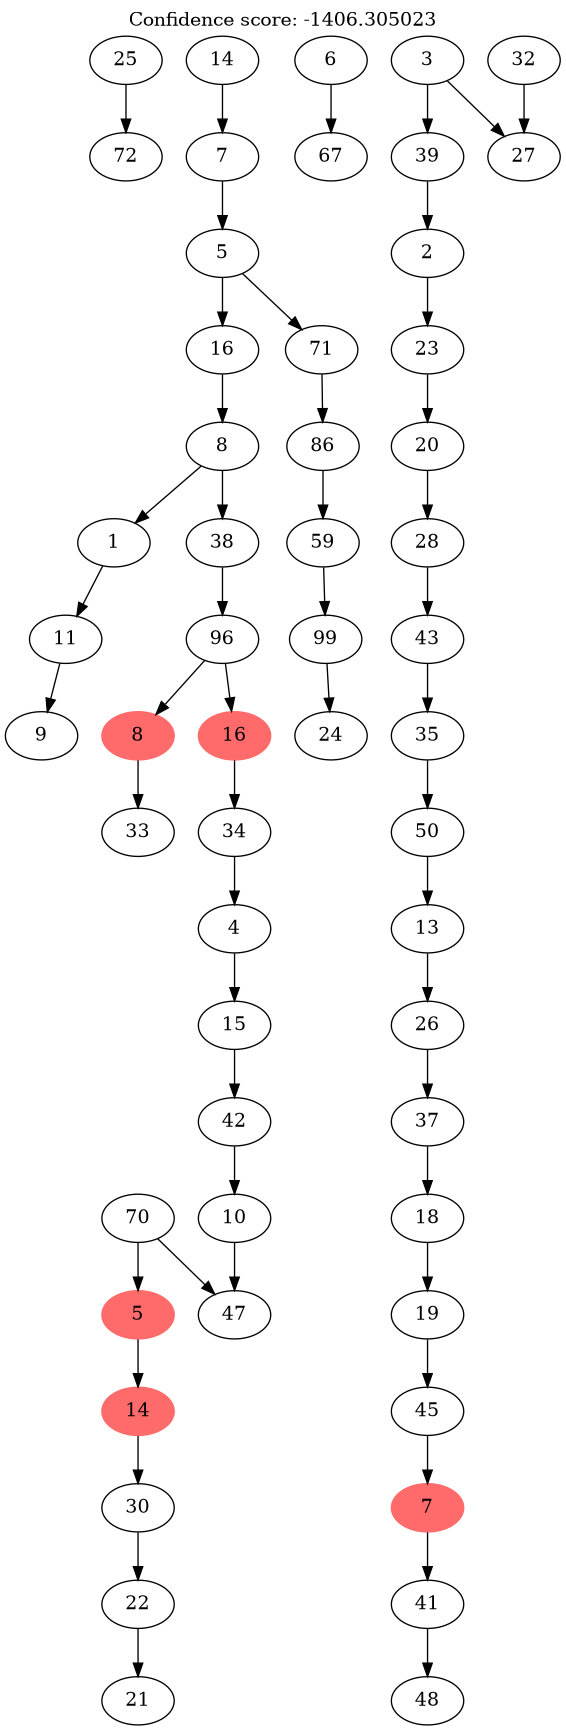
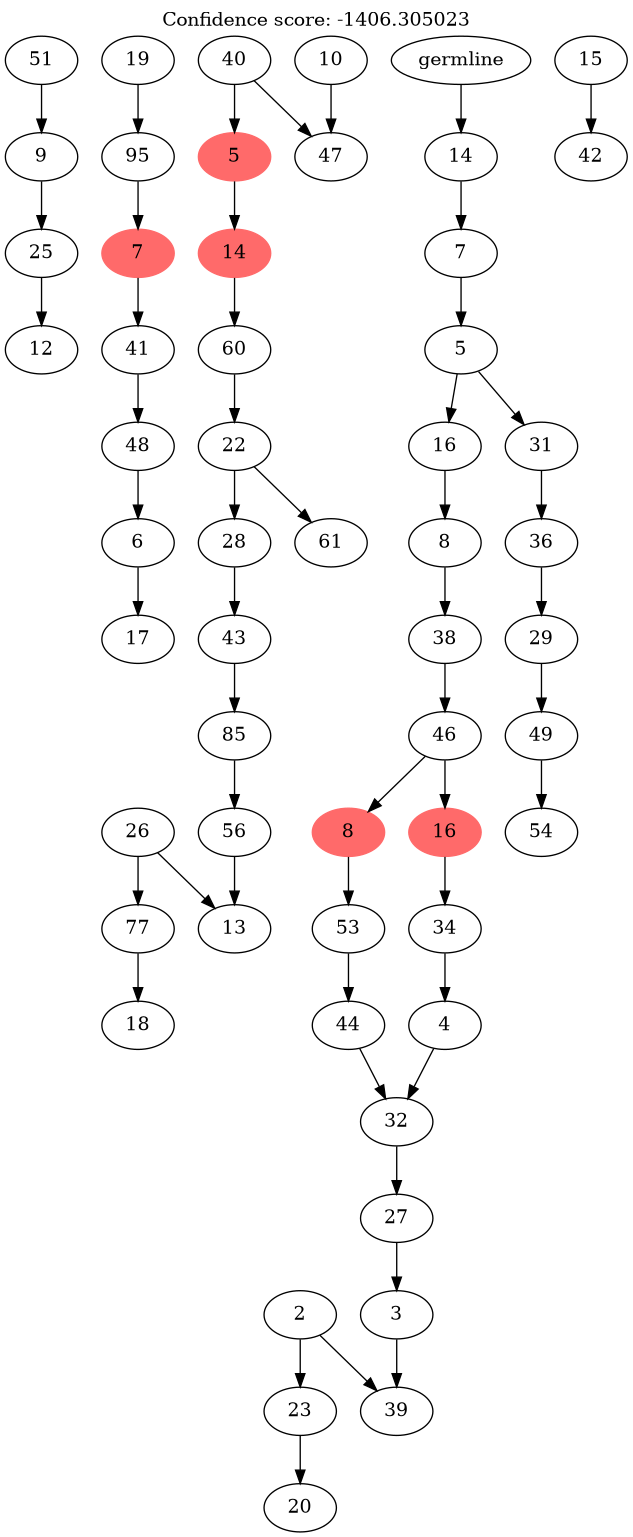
none -> (461, 60)
(471, 104) -> (397, 1260)
(126, 157) -> (42, 350)
(331, 157) -> (138, 639)
none -> (42, 198)
(428, 198) -> (344, 1358)
(322, 350) -> (541, 446)
(323, 446) -> (541, 543)
none -> (138, 488)
(428, 488) -> (235, 488)
(114, 543) -> none
(323, 543) -> (541, 639)
(66, 639) -> (42, 60)
(222, 639) -> (445, 736)
(326, 639) -> (541, 736)
(331, 736) -> (541, 832)
(428, 736) -> (235, 736)
(138, 832) -> (348, 929)
(428, 832) -> (235, 832)
(235, 970) -> (424, 1068)
(428, 970) -> (181, 876)
none -> (348, 1025)
(428, 1122) -> (138, 929)
(235, 1163) -> none
(138, 1218) -> (235, 60)
(428, 1260) -> none
(428, 1411) -> (138, 157)
(138, 1508) -> (235, 350)
(138, 1701) -> (331, 543)
